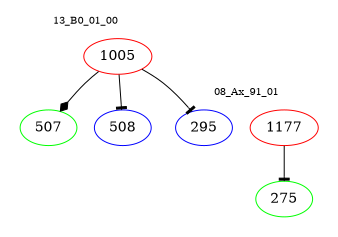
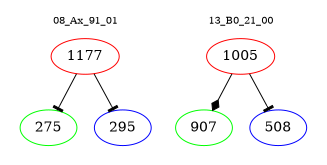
(86, 21) -> (241, 21)
(174, 92) -> (103, 90)
(49, 128) -> (204, 128)
